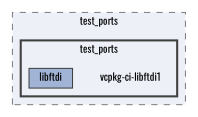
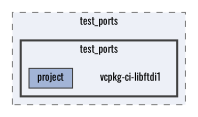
(51, 78) -> (51, 78)
